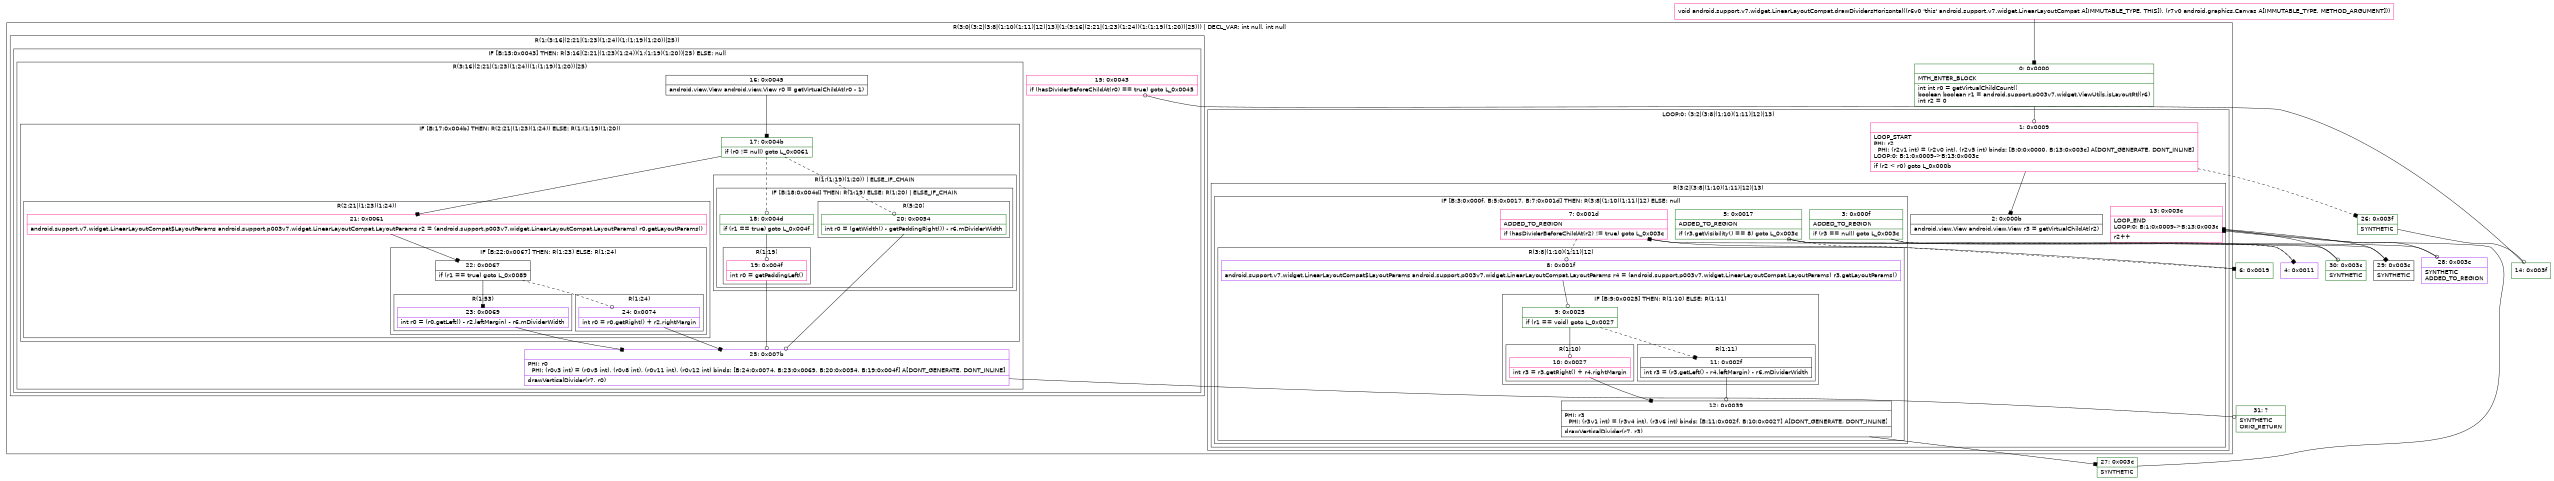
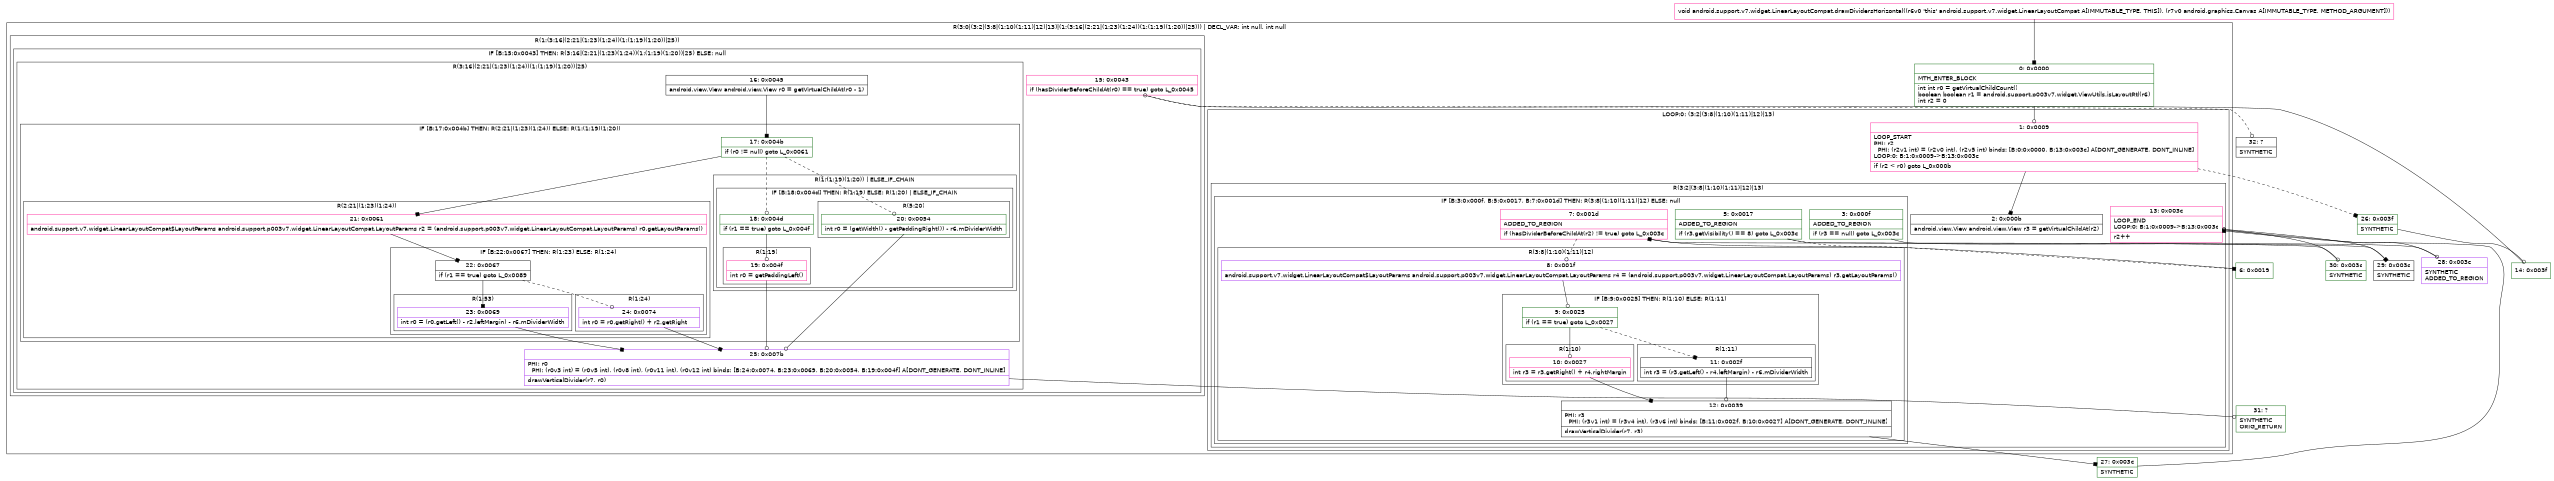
none -> (2256, 147)
(2309, 238) -> (2309, 238)
(2299, 271) -> none
(639, 322) -> (635, 322)
(1570, 322) -> (1570, 322)
